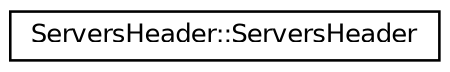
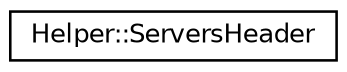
(225, 36) -> (173, 36)
